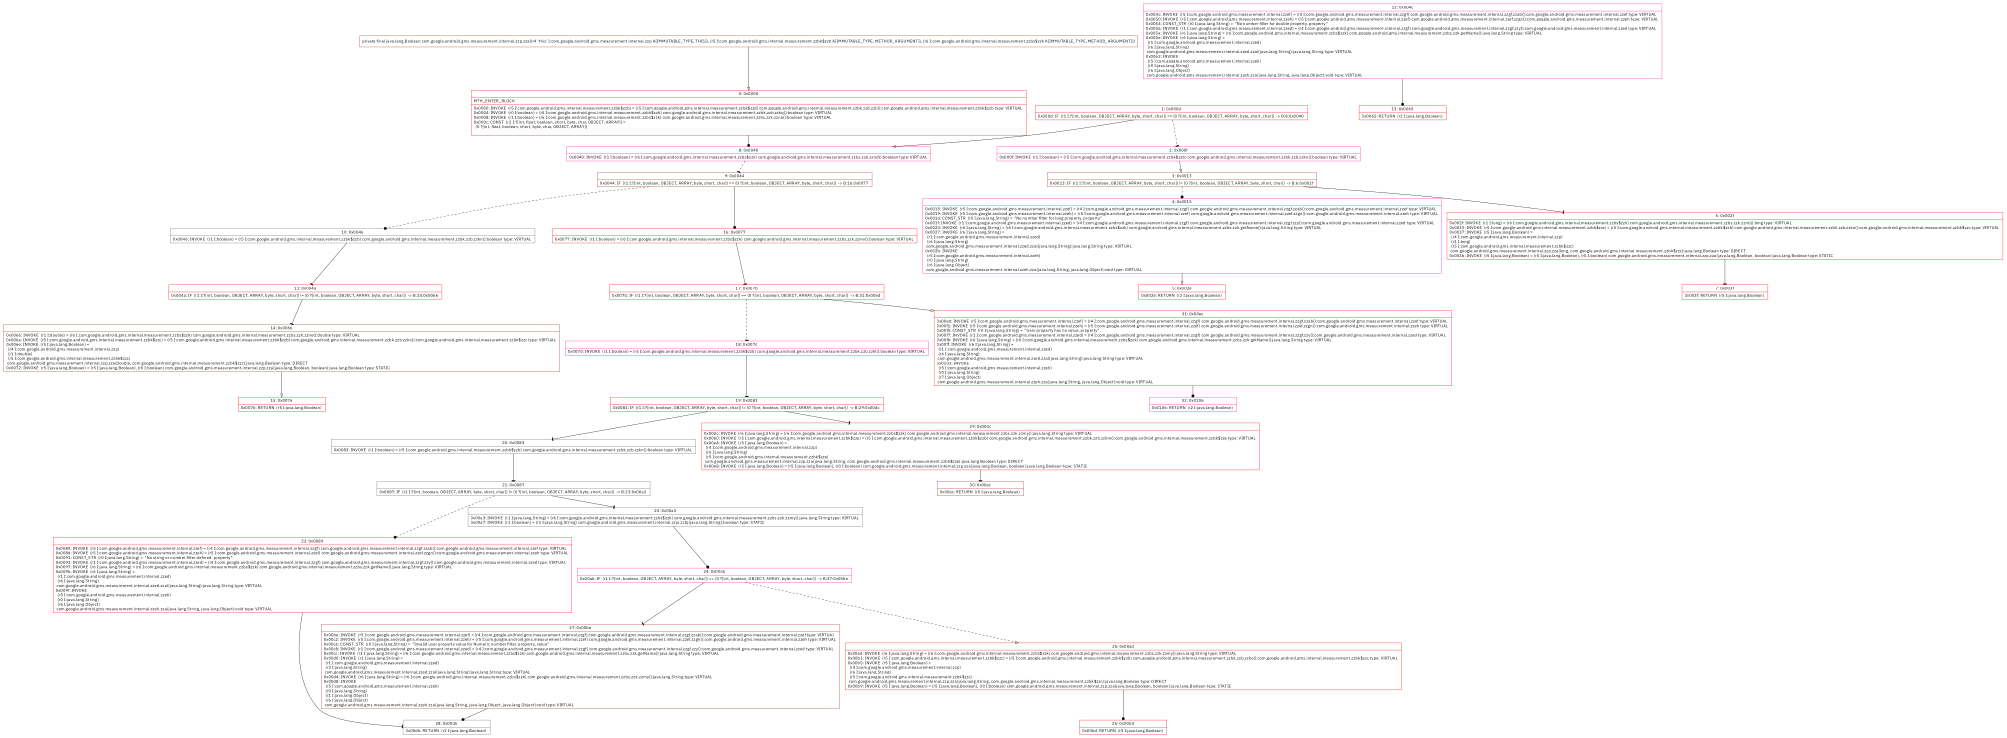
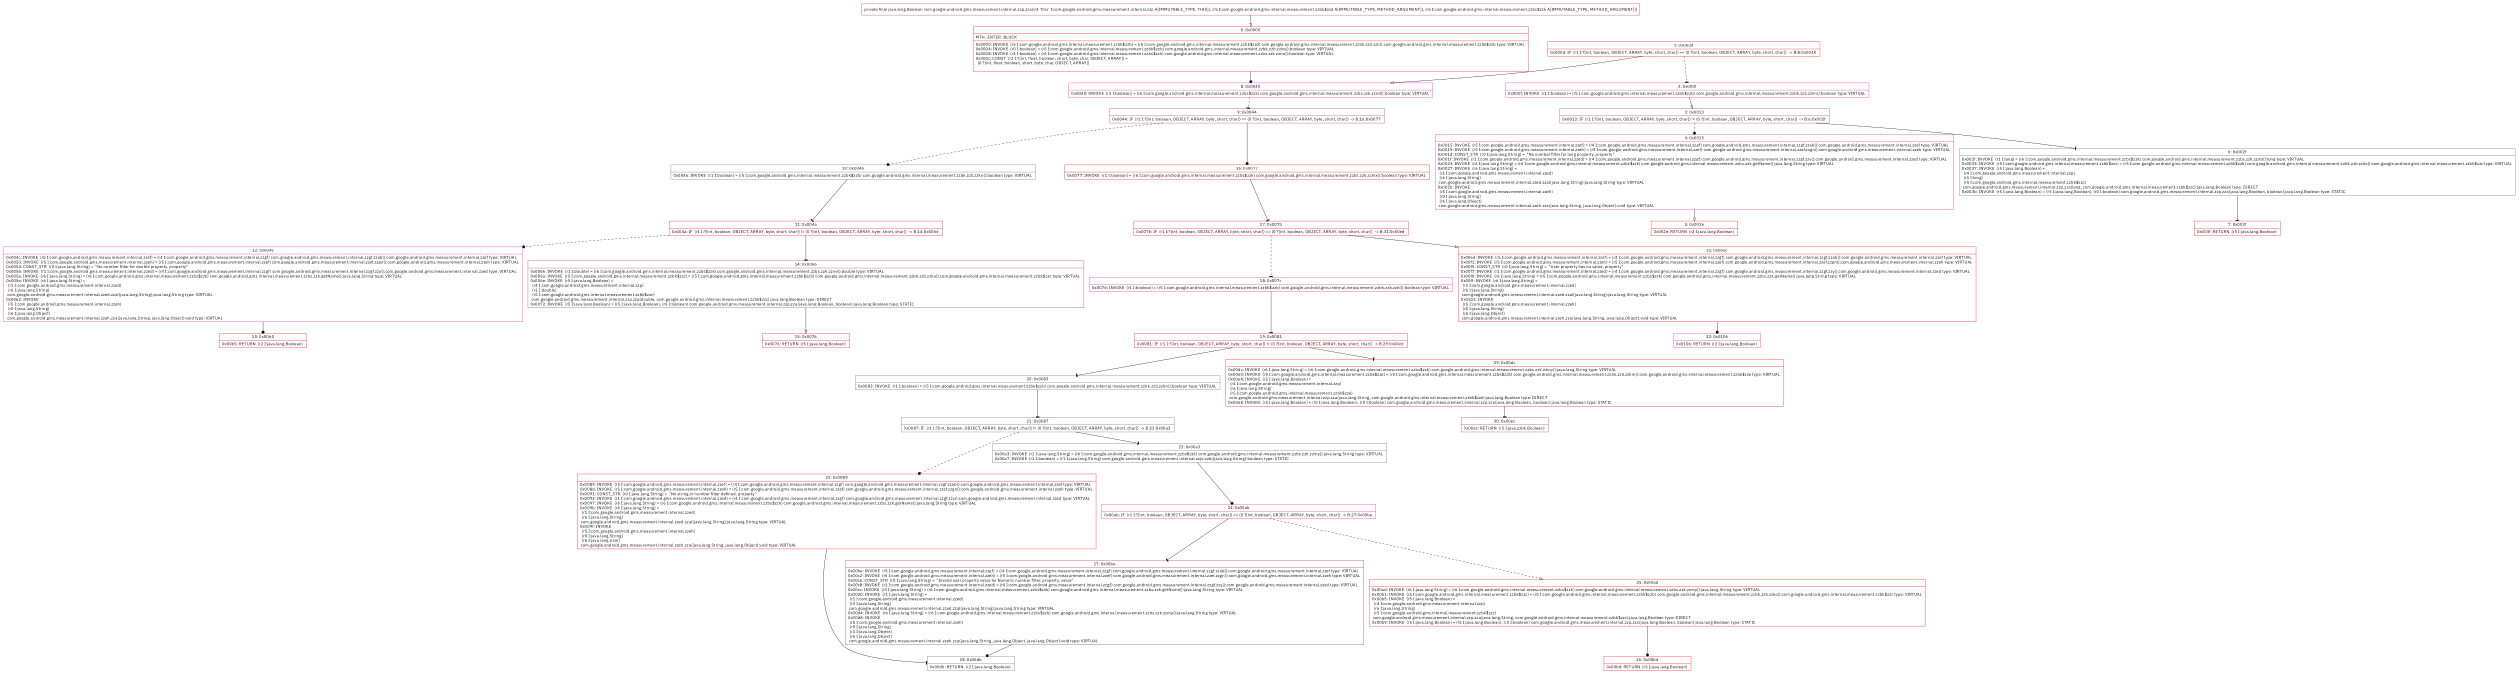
(1725, 236) -> (2237, 172)
none -> (597, 240)
(959, 377) -> (1483, 313)
(980, 492) -> (1505, 428)
(78, 604) -> (600, 541)
